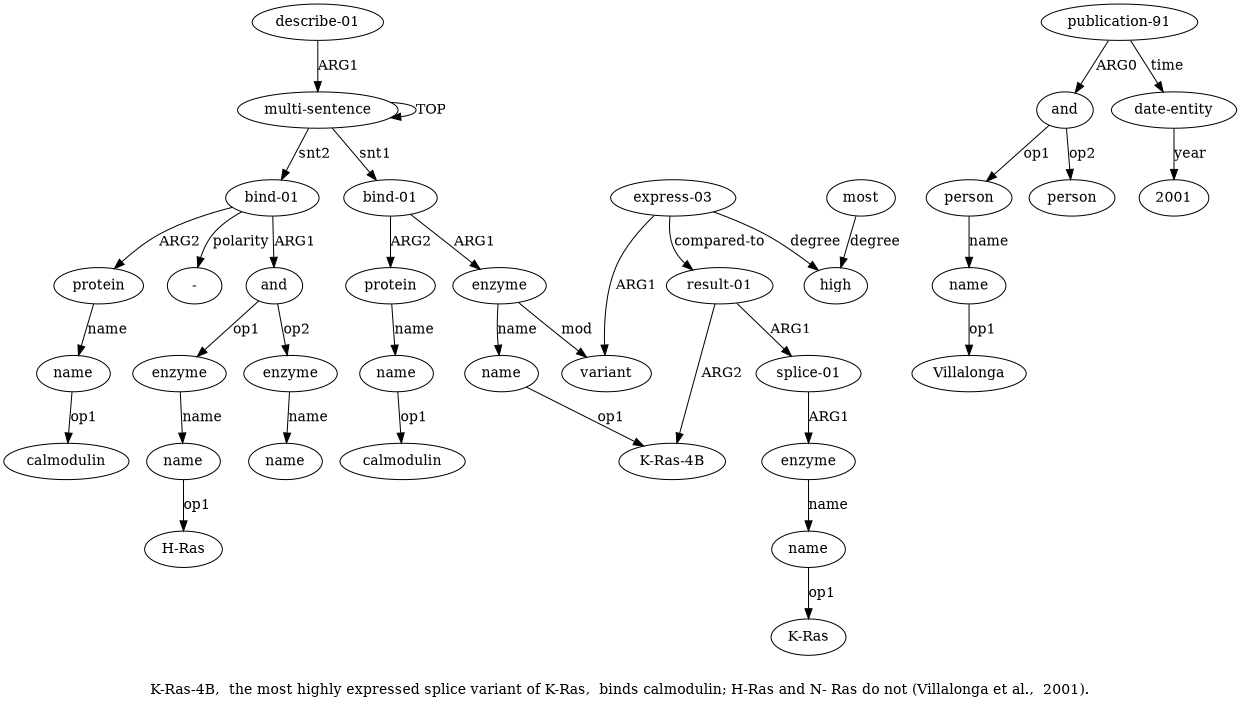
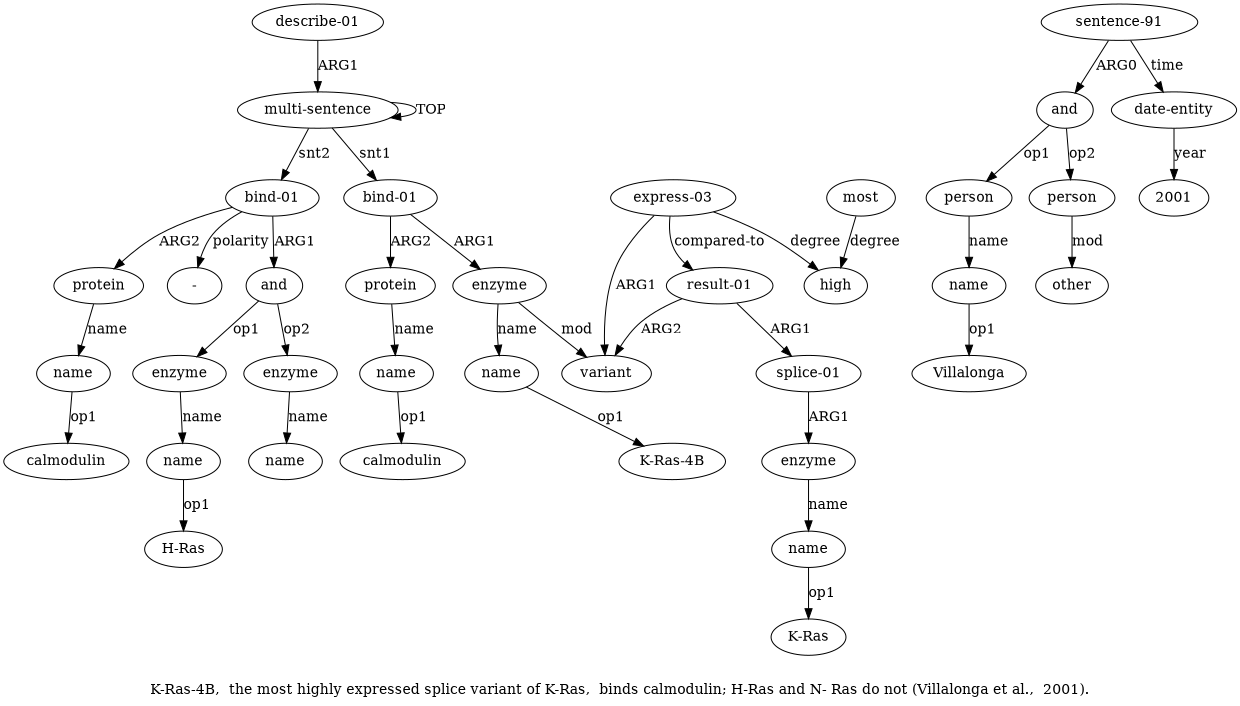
(1119, 22) -> (1119, 22)
none -> (1072, 286)
(697, 369) -> (647, 317)
